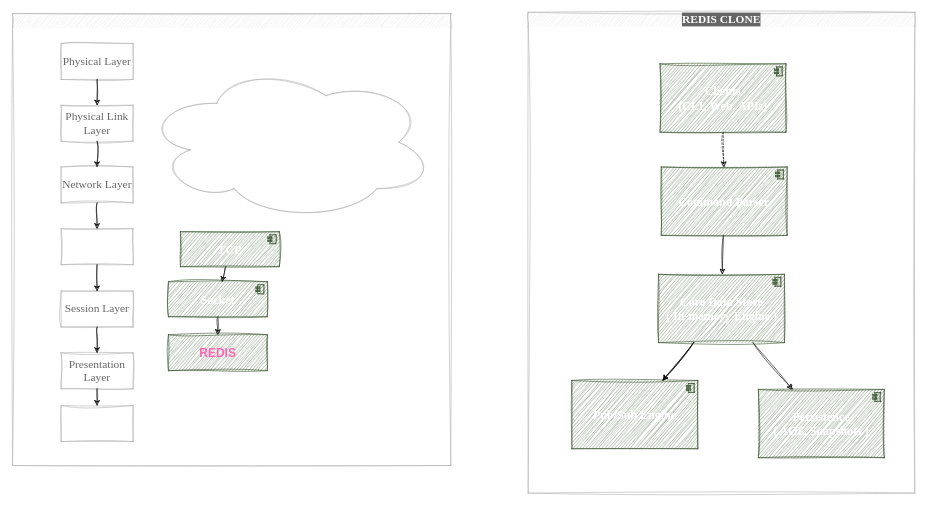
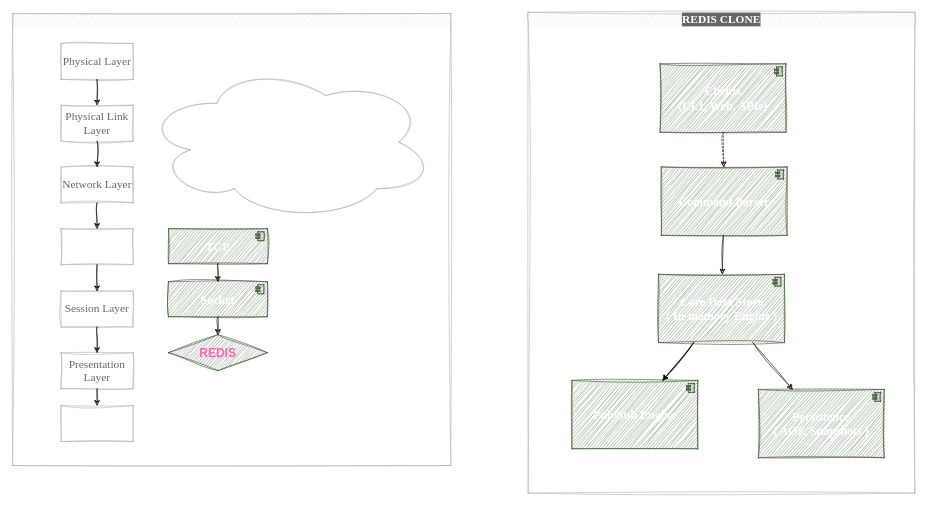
(230, 249) -> (218, 246)
(218, 353) -> (218, 353)
